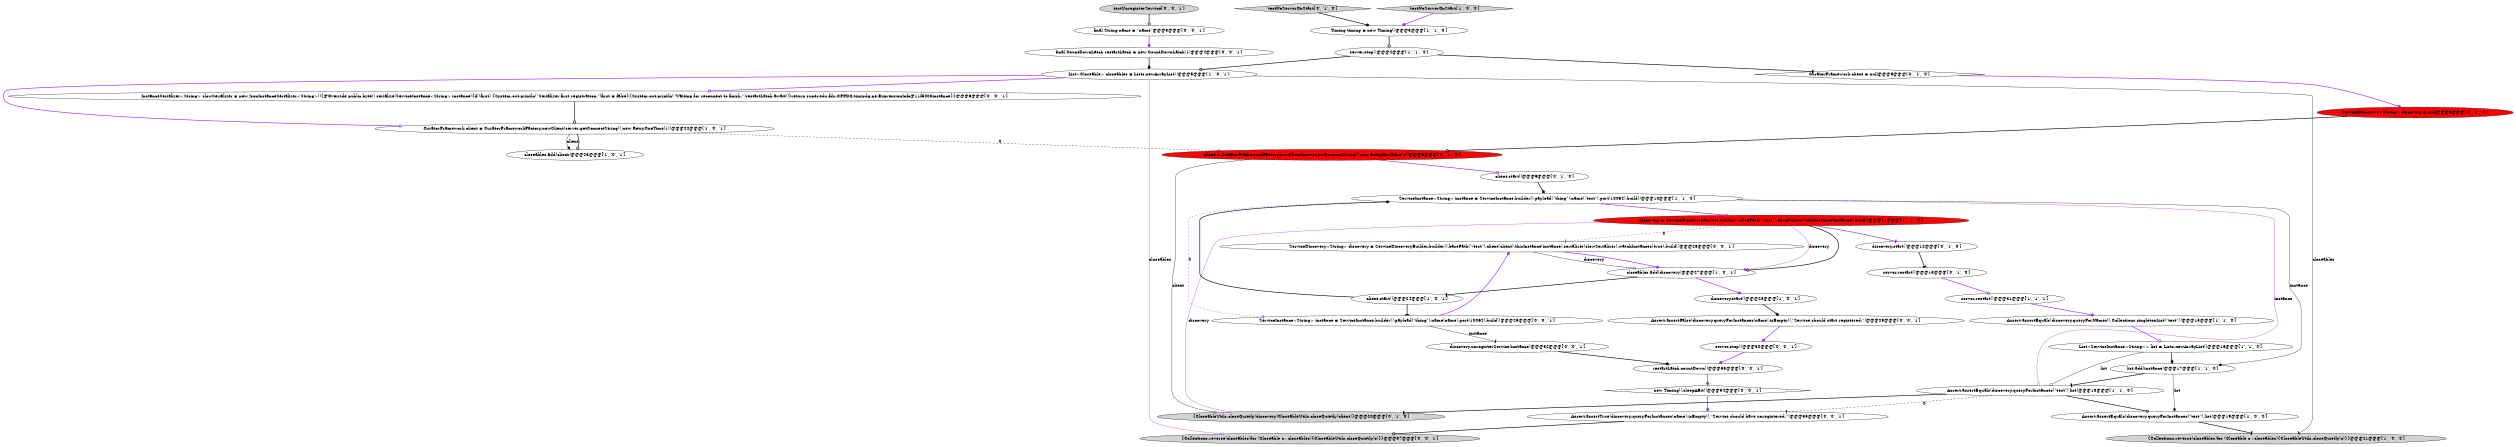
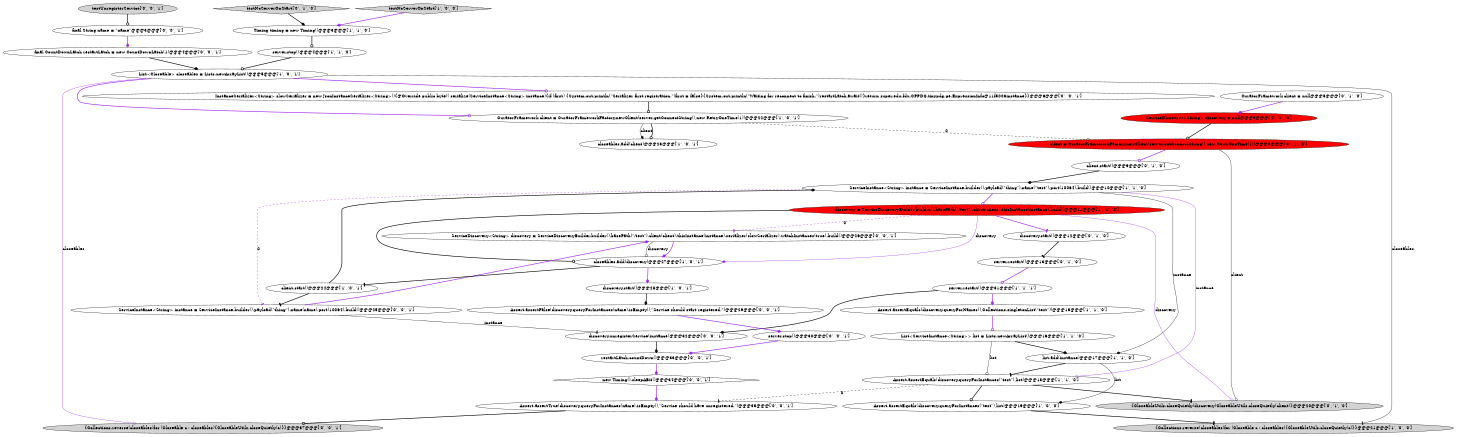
(1625, 63) -> none
(1869, 74) -> (1302, 96)
none -> (831, 311)
